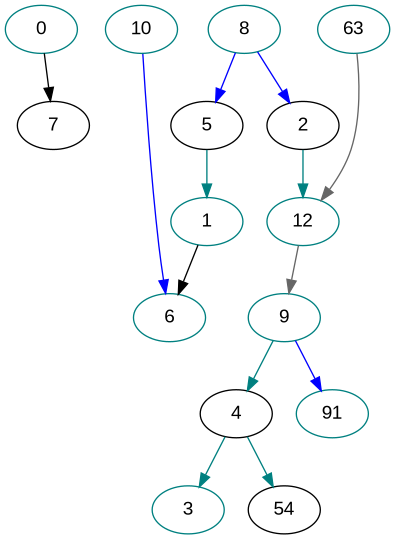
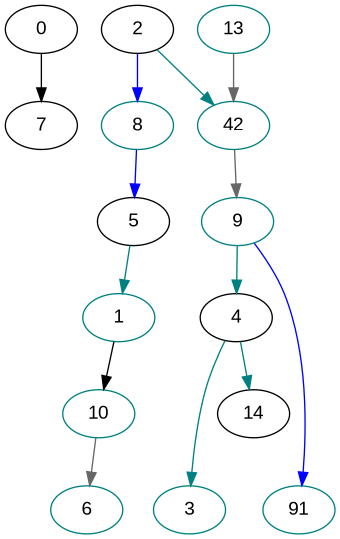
(41, 29) -> (41, 29)
(354, 29) -> (234, 29)
(270, 72) -> (137, 71)
(151, 167) -> (94, 455)
(303, 222) -> (234, 125)
(191, 263) -> (110, 359)
(284, 510) -> (254, 414)
